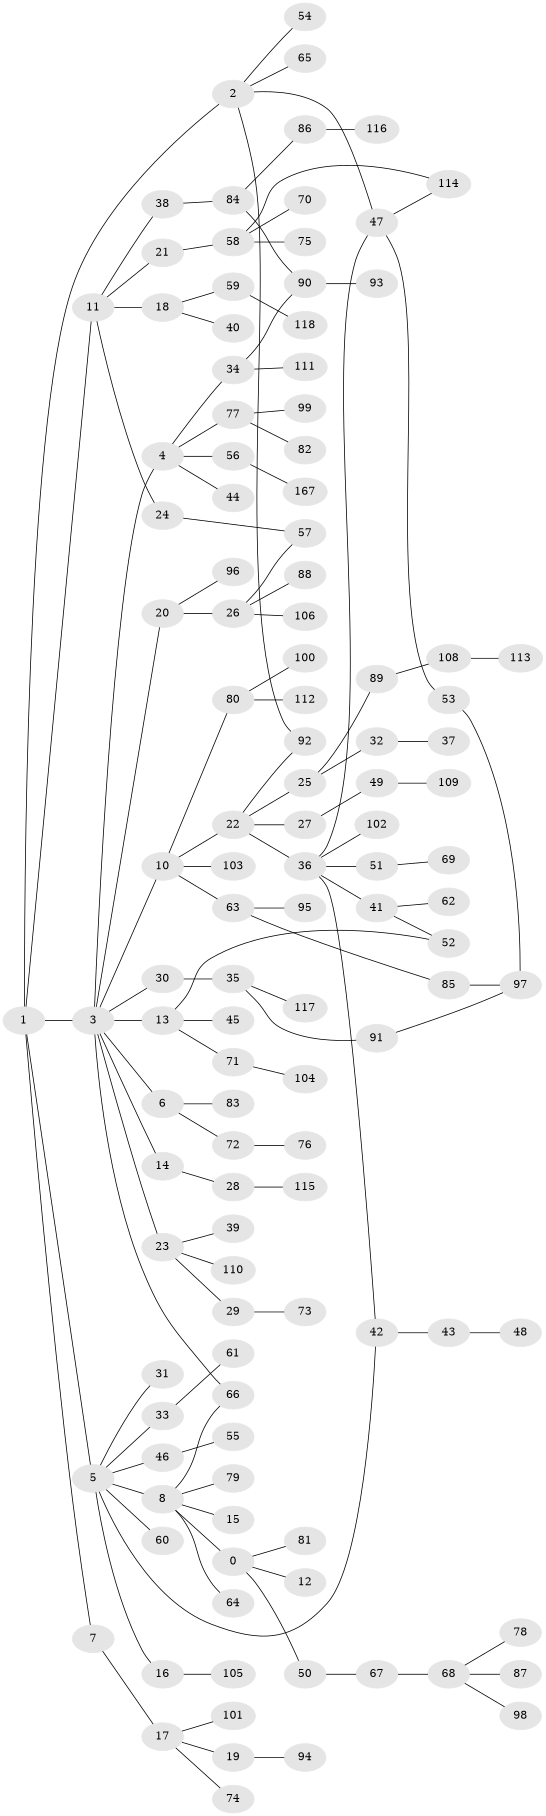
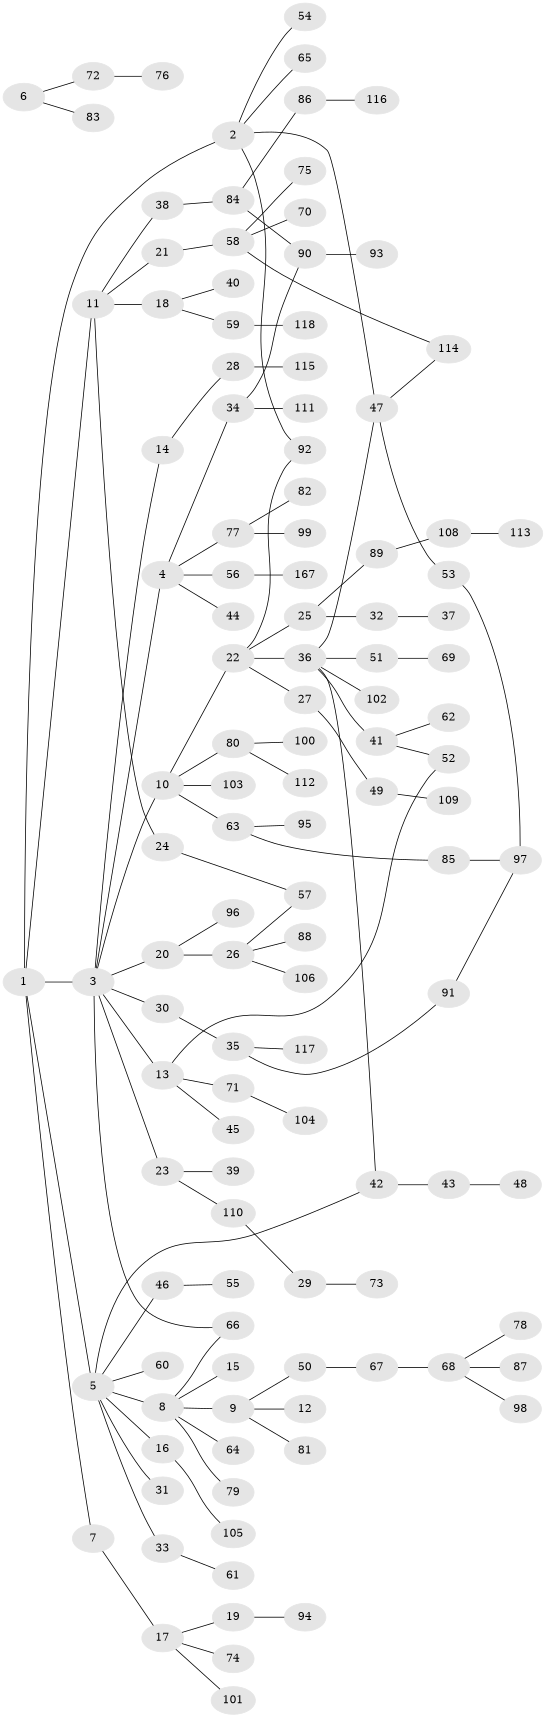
(128, 1062) -> none
(198, 1280) -> (269, 1249)
(233, 1562) -> (233, 1409)
